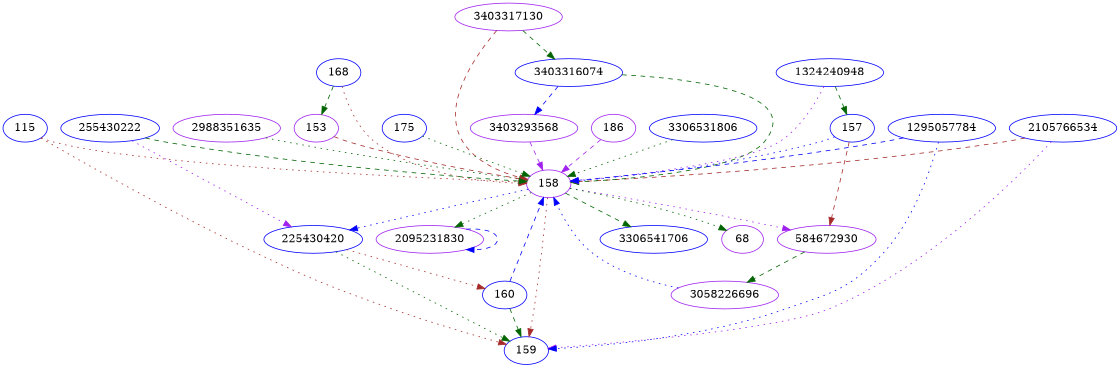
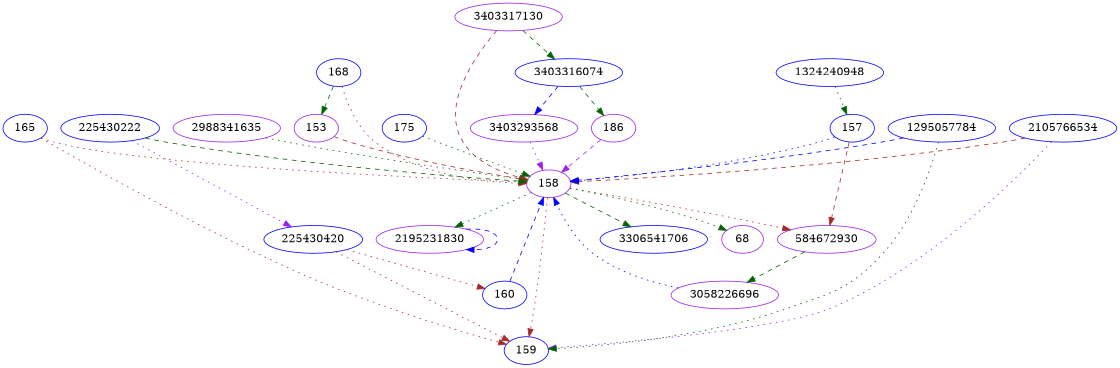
(840, 97) -> (840, 97)
(25, 128) -> (25, 128)
(110, 128) -> (110, 128)
(227, 128) -> (227, 128)
(703, 128) -> none
(762, 143) -> (589, 98)
(763, 150) -> none
(535, 152) -> (535, 152)
(677, 207) -> (677, 207)
(443, 209) -> none
(430, 239) -> (430, 239)
(419, 295) -> (419, 295)
(788, 308) -> (788, 308)
(514, 319) -> none
